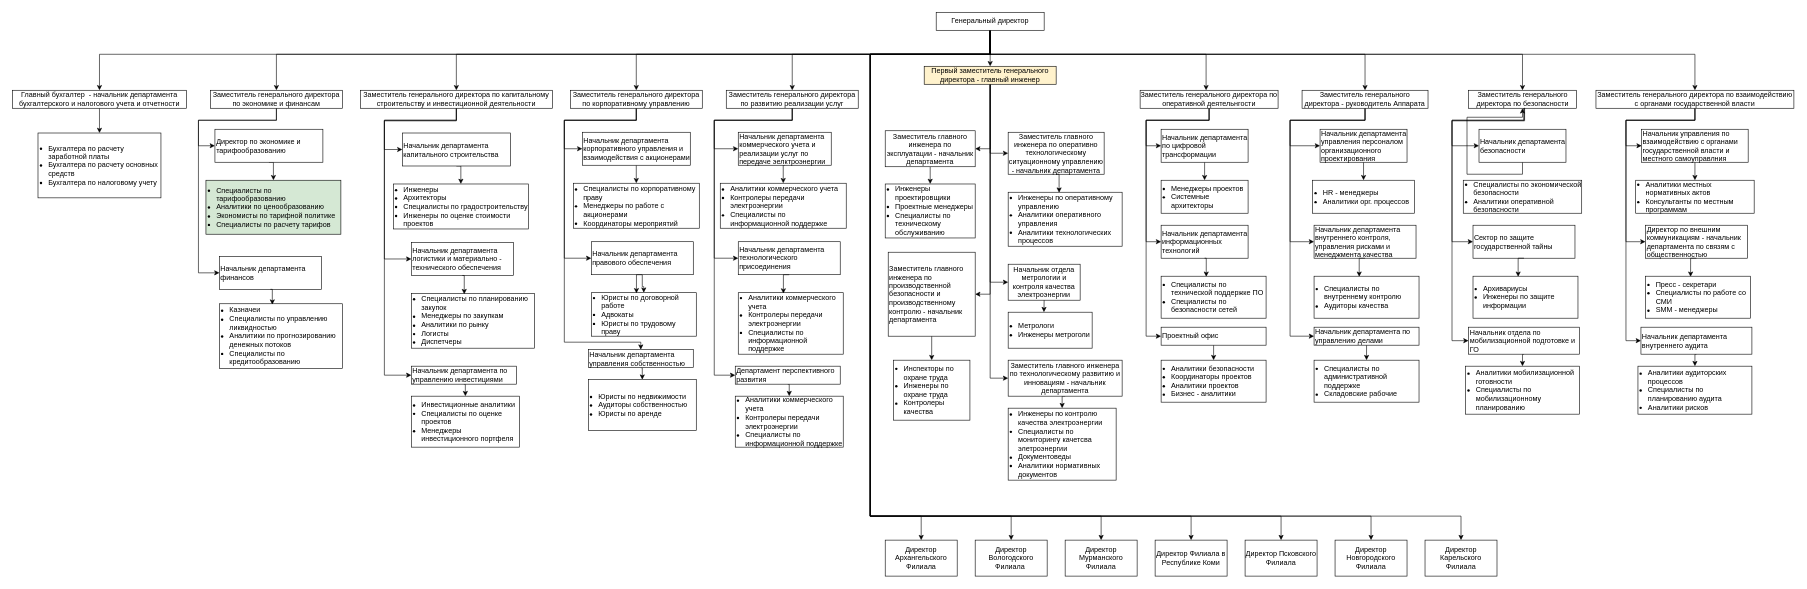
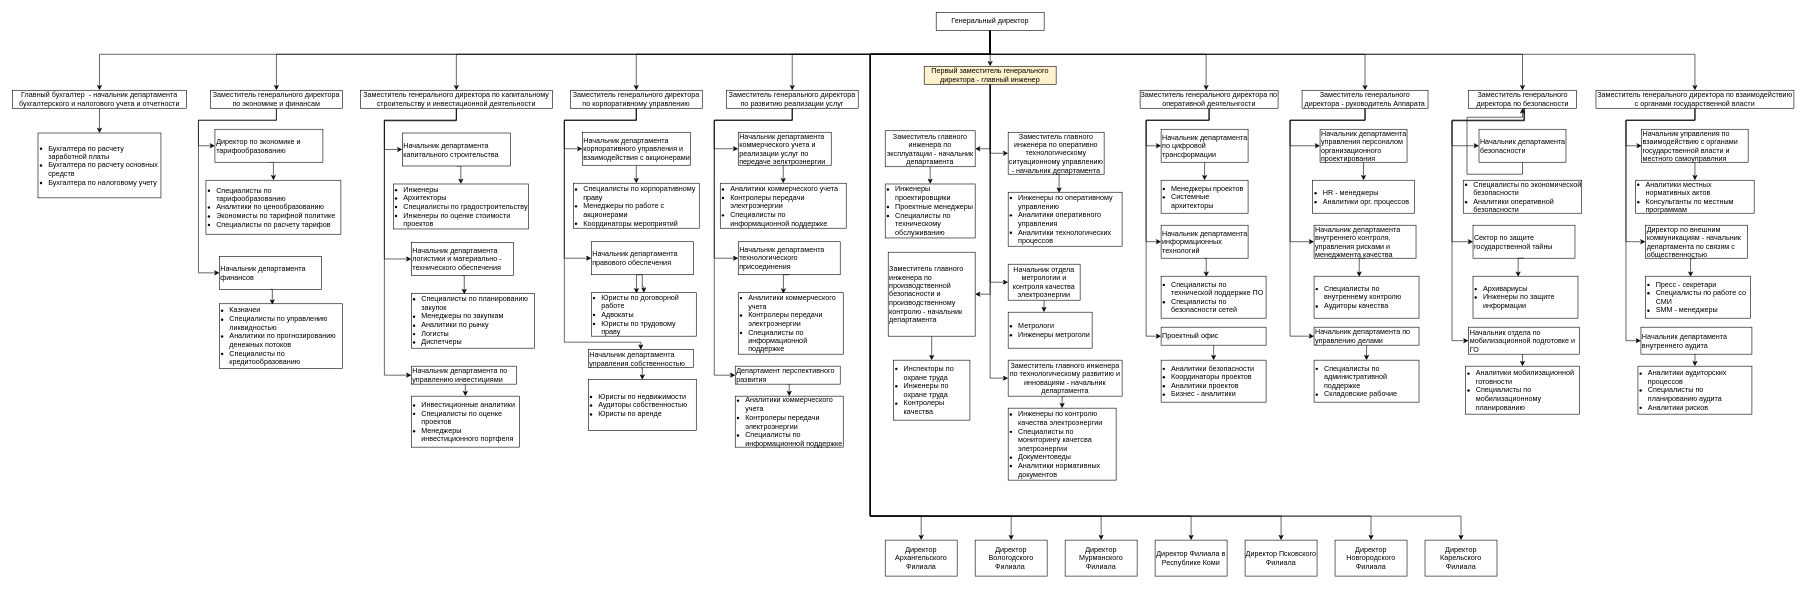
(273, 207) -> (273, 207)
